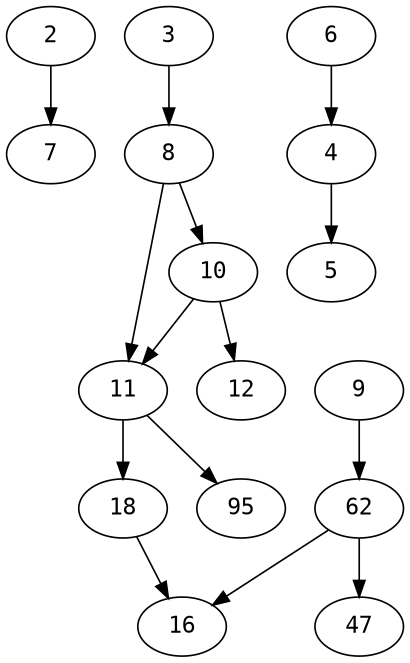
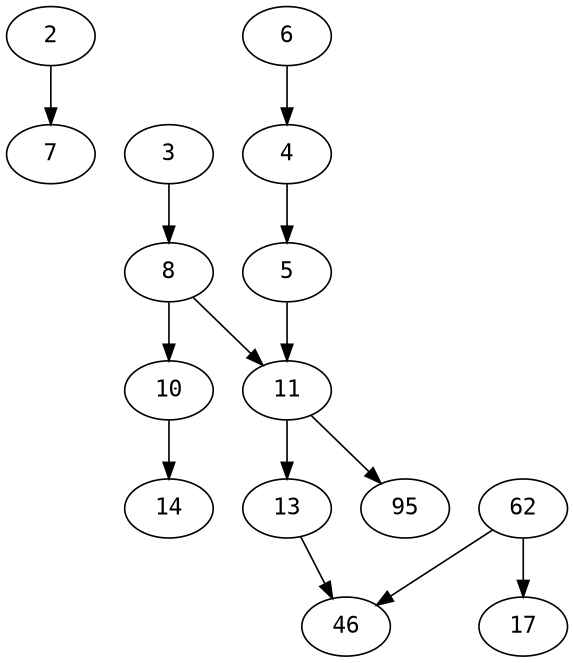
(173, 325) -> (287, 323)
(241, 390) -> (169, 508)
(359, 390) -> none
(123, 508) -> (287, 508)
(182, 627) -> (346, 627)
(359, 627) -> (523, 627)
